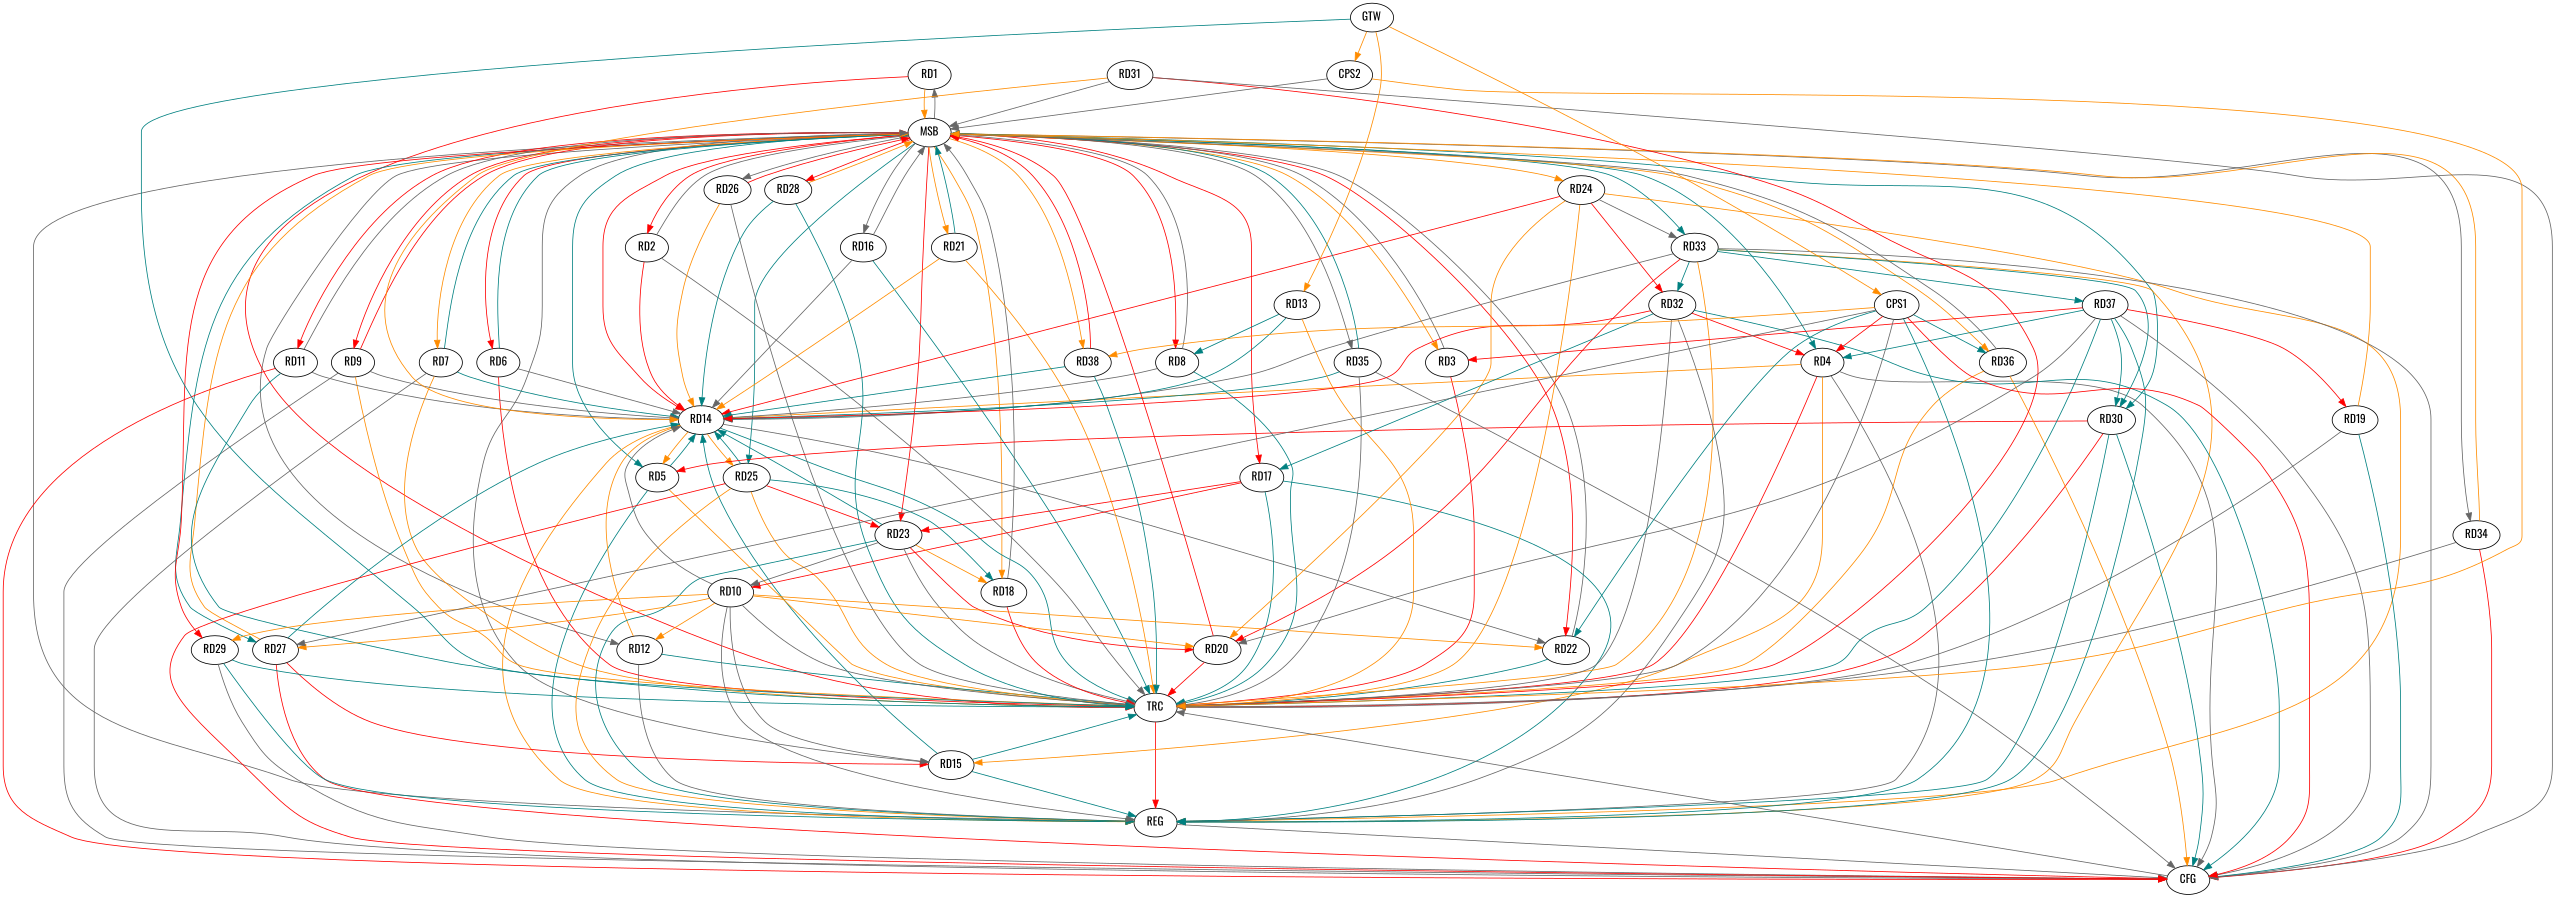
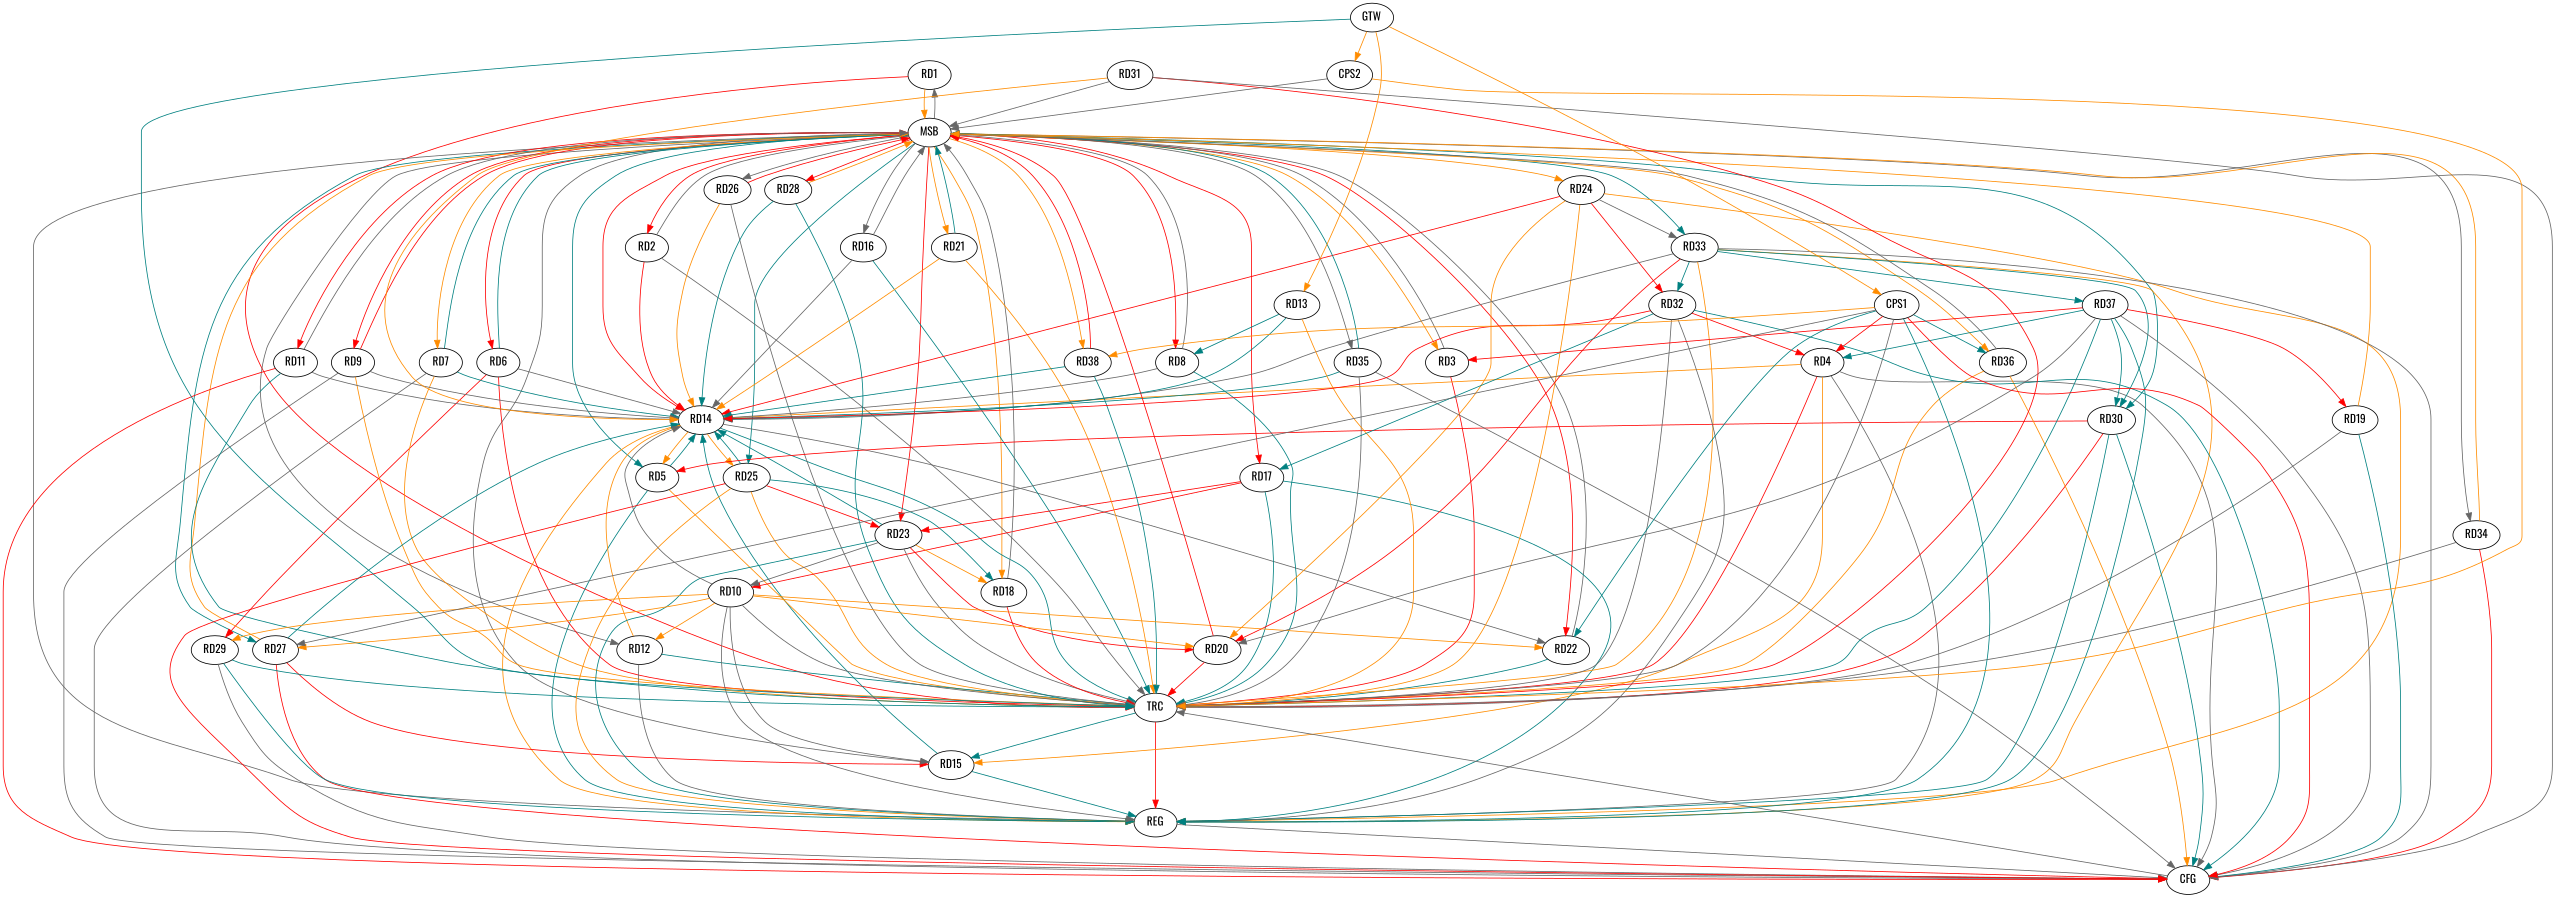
(326, 173) -> (356, 501)
(1650, 179) -> none
(1051, 739) -> (1057, 734)
